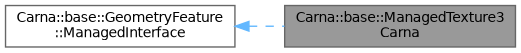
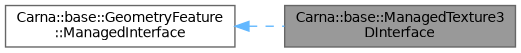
(400, 26) -> (400, 26)
